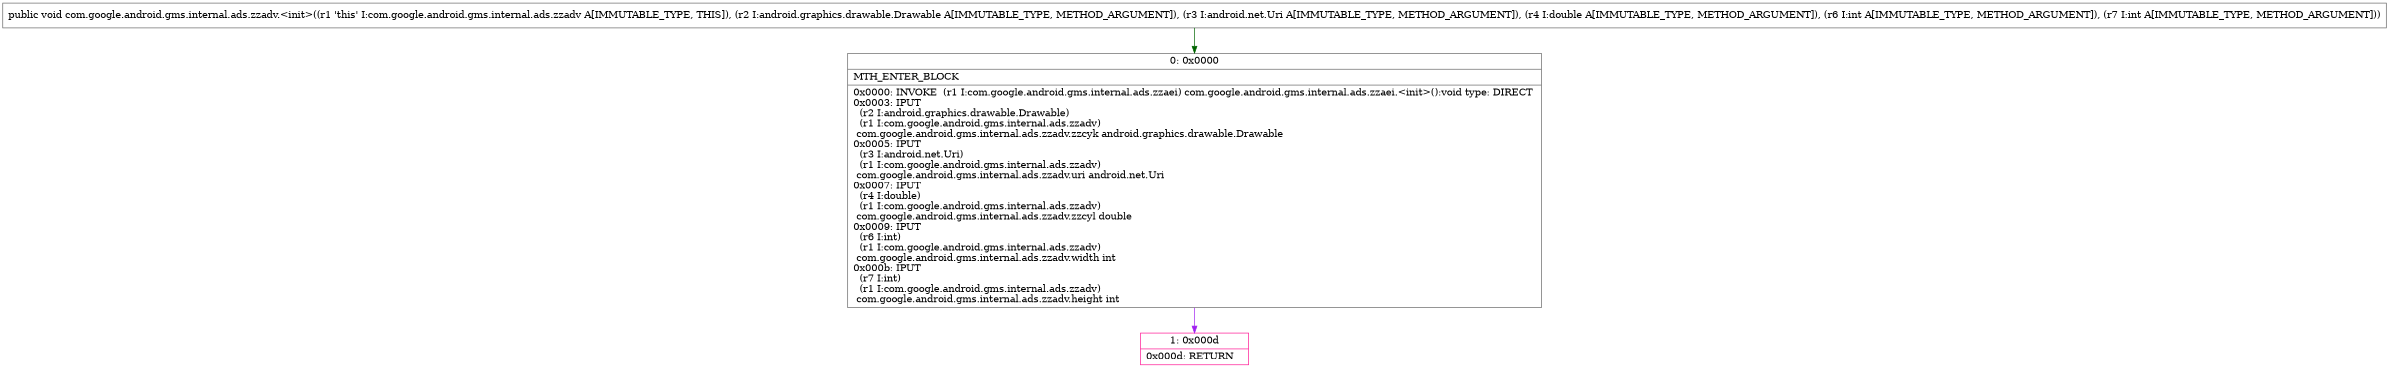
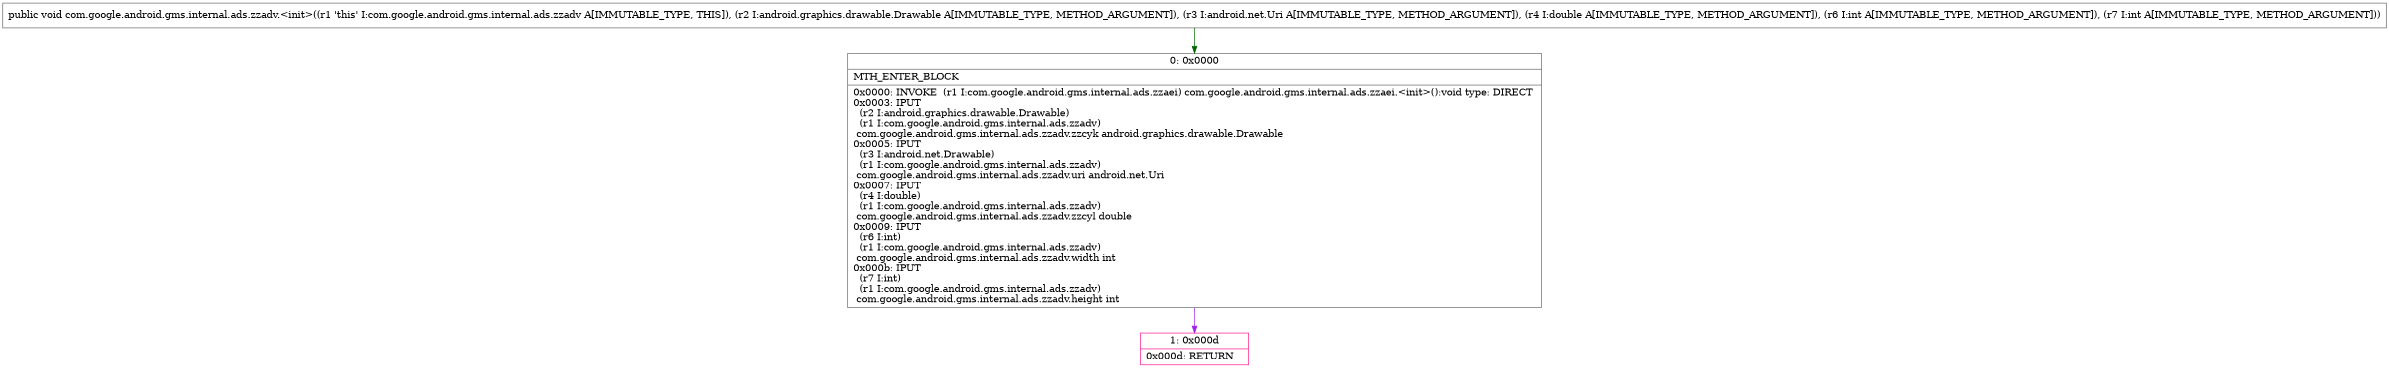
(908, 155) -> (924, 155)
